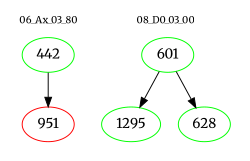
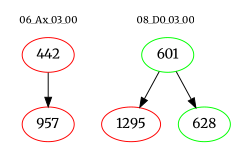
(49, 21) -> (49, 21)
(48, 55) -> (48, 55)
(48, 124) -> (48, 124)
(131, 124) -> (131, 124)
